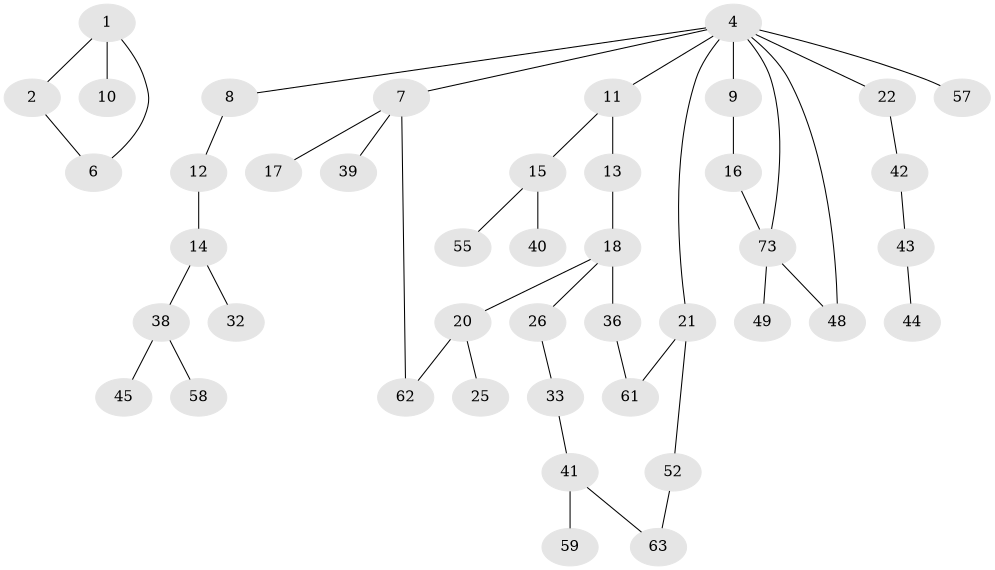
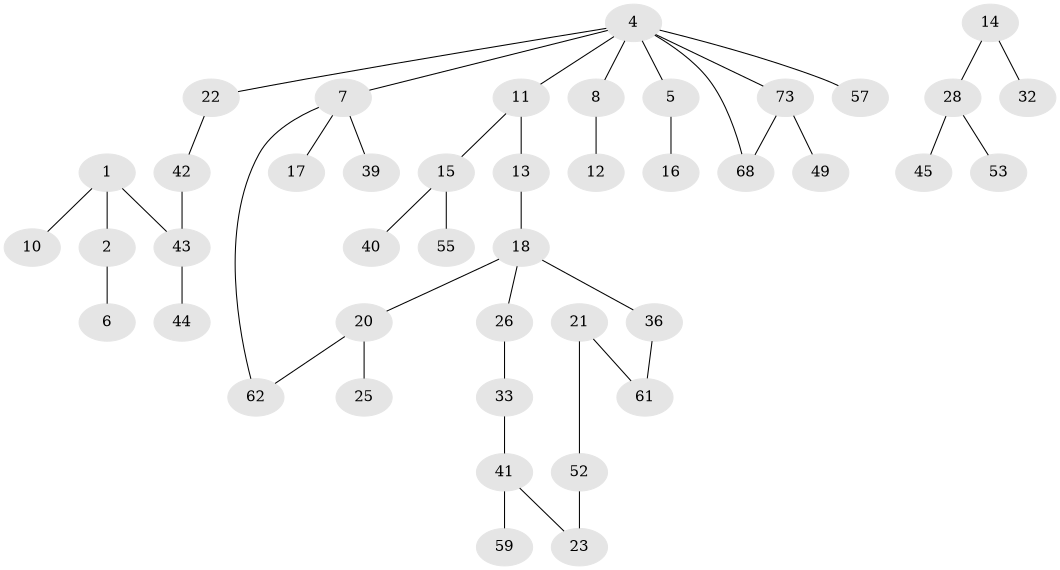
(733, 98) -> (671, 98)
(149, 101) -> (144, 210)
(680, 168) -> none
(199, 210) -> none
(751, 210) -> none
(161, 322) -> (953, 98)
(837, 322) -> (746, 173)
(199, 397) -> (999, 173)
(658, 547) -> (579, 547)
